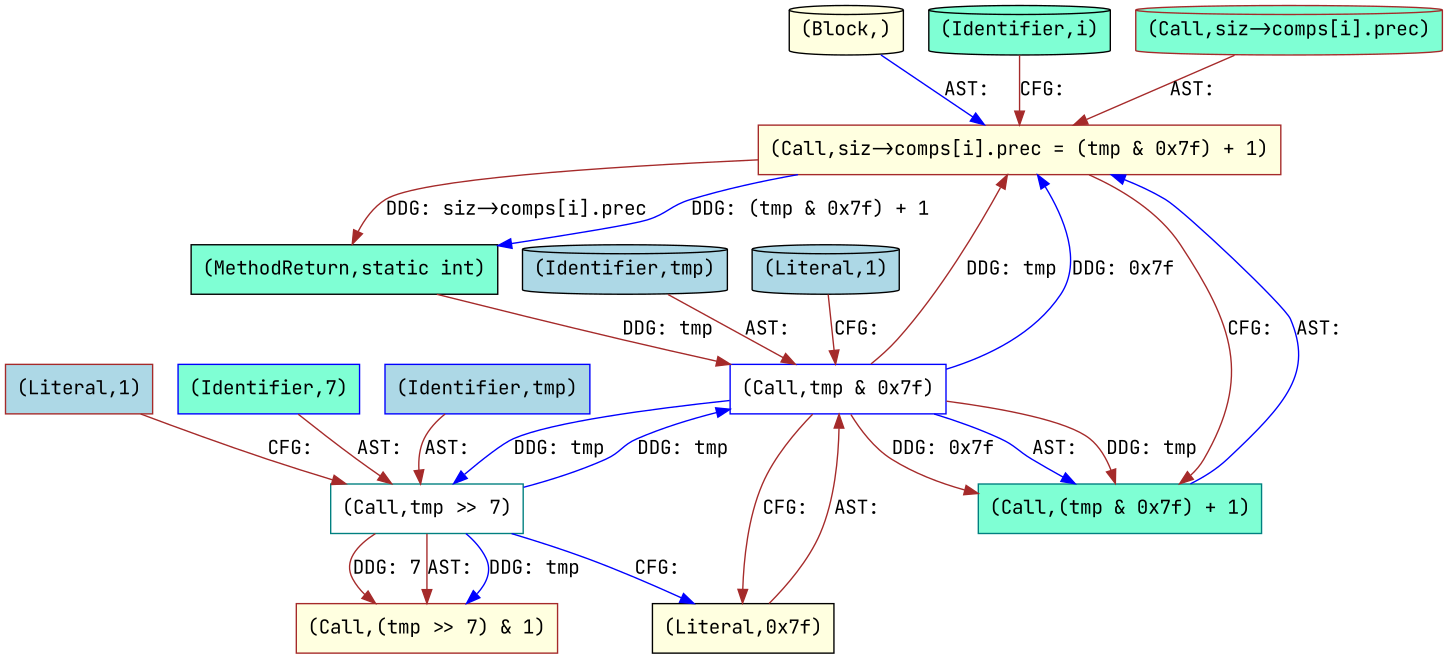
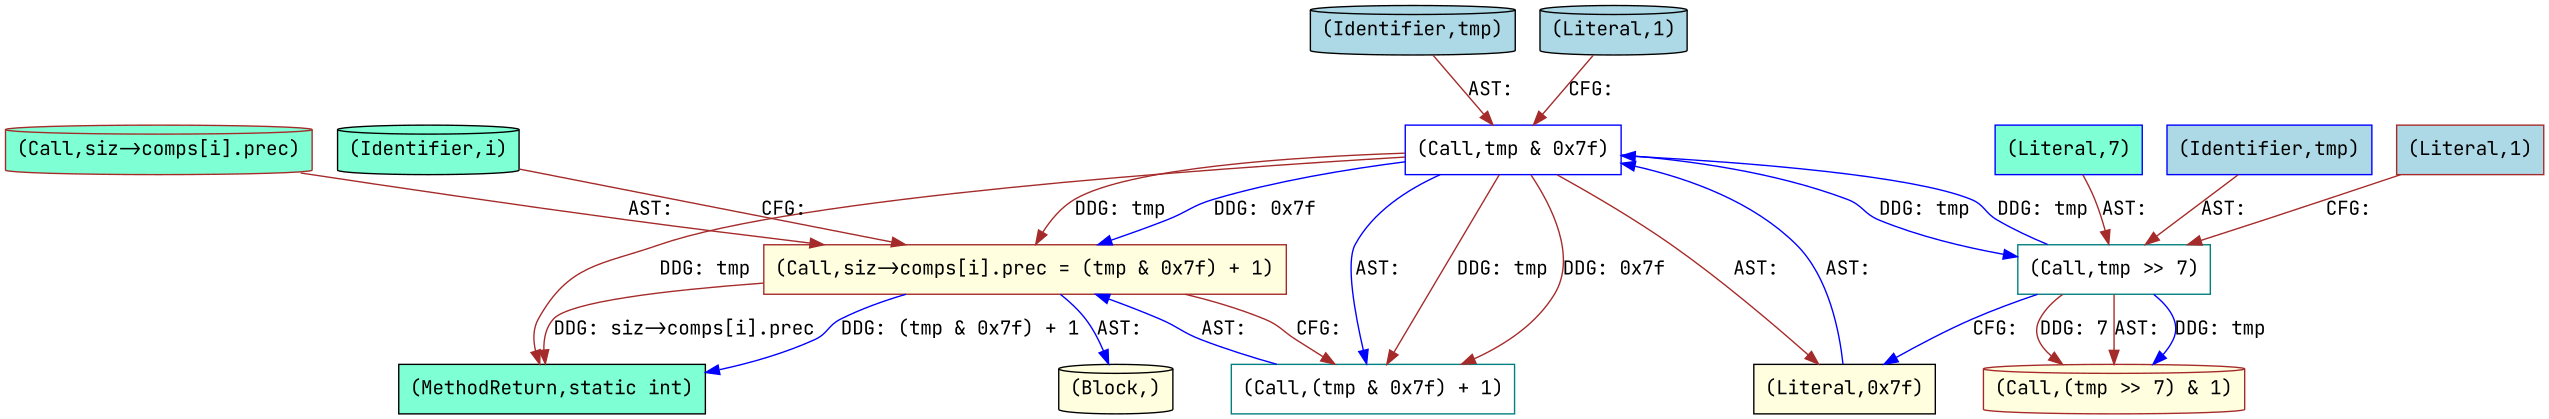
(927, 86) -> (1086, 320)
(577, 329) -> (941, 195)
(269, 389) -> (2069, 150)
(791, 509) -> (1762, 270)
(1120, 509) -> (1373, 389)
(824, 524) -> (1777, 228)
(427, 628) -> (2114, 389)
